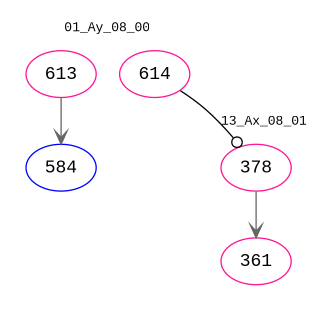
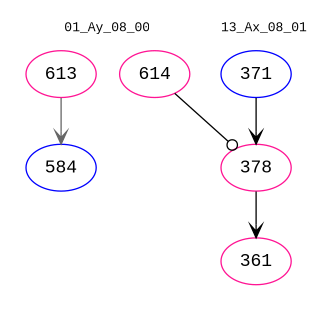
none -> (256, 74)
(256, 208) -> (256, 208)
